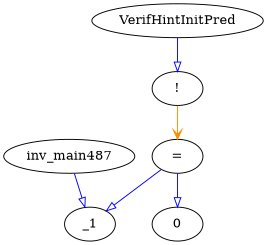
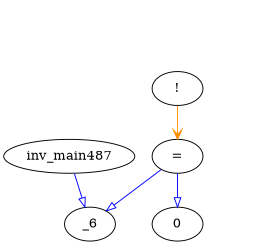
(178, 21) -> none
(90, 224) -> (90, 224)
